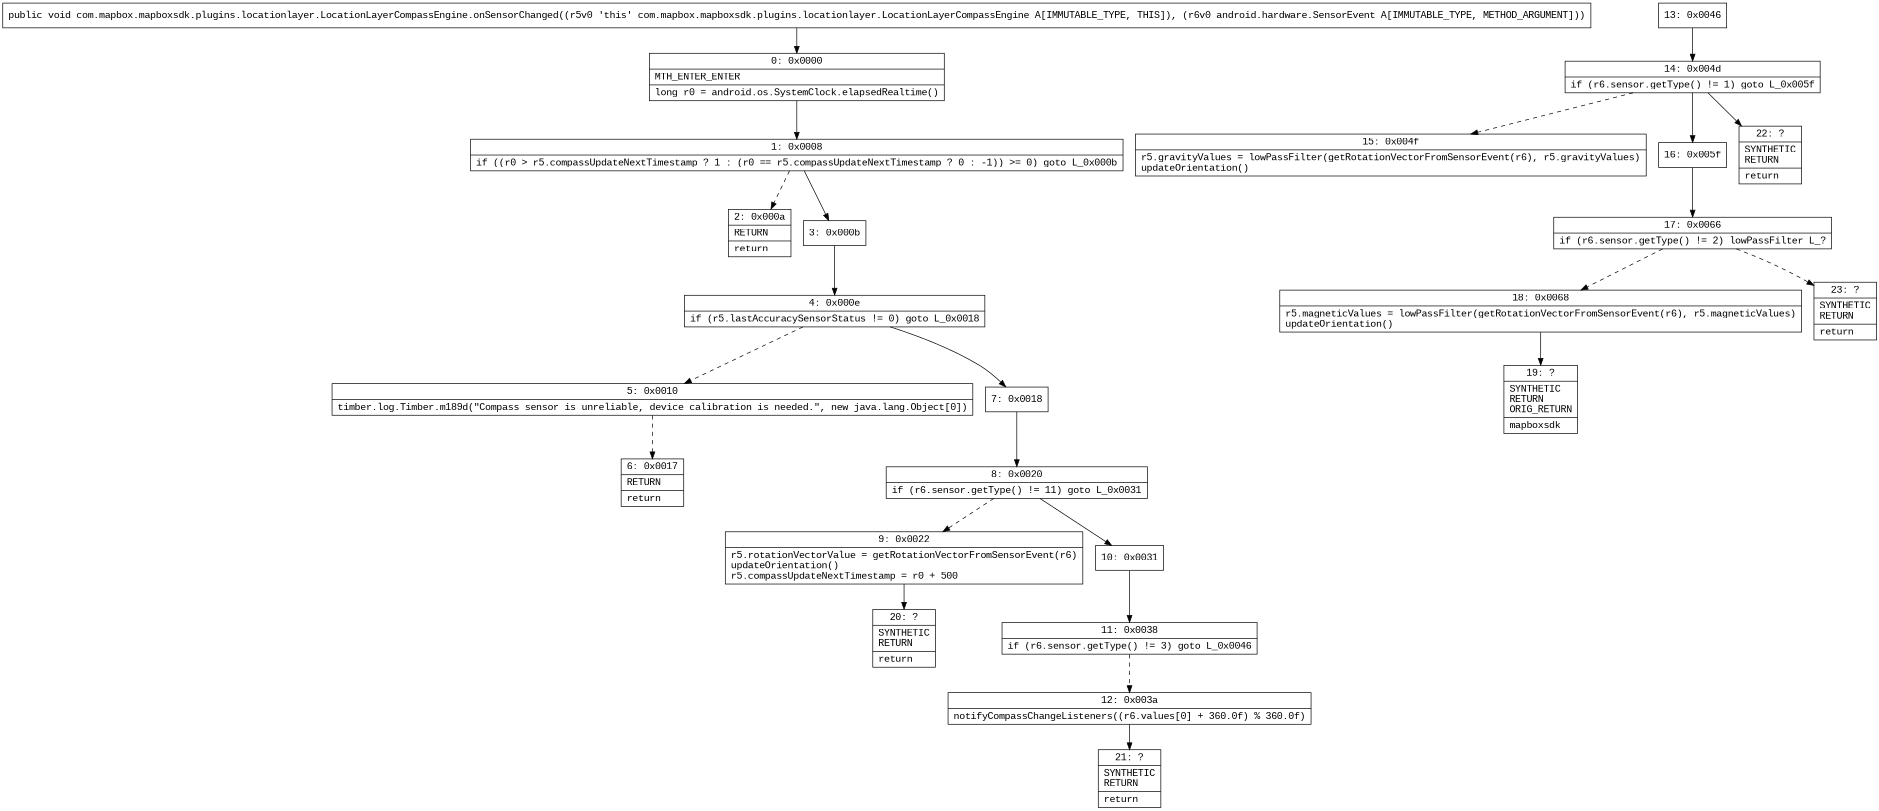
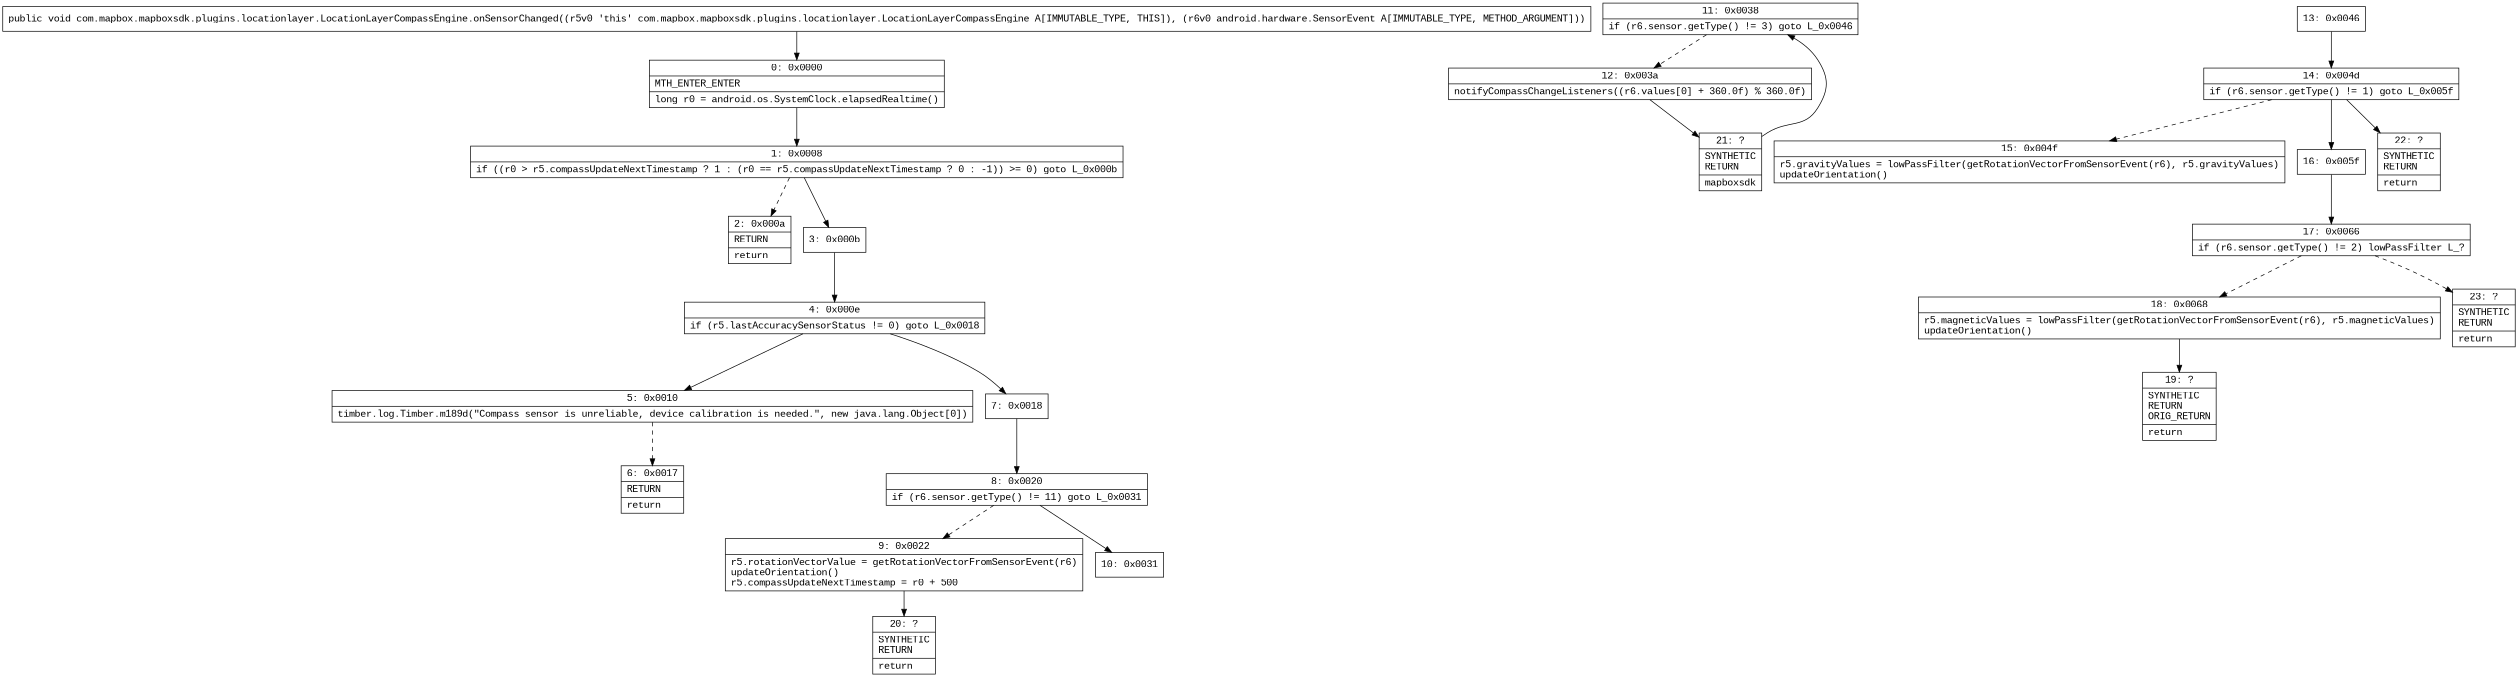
(747, 354) -> (747, 361)
(1535, 425) -> (2165, 432)
(1130, 593) -> (1822, 99)
(1121, 799) -> (1730, 183)
